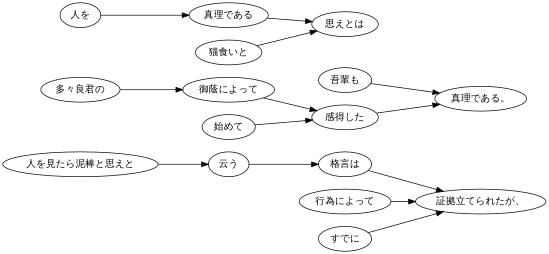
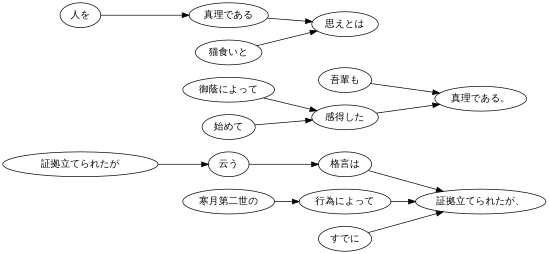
(80, 90) -> none
(80, 164) -> (80, 164)
none -> (229, 202)
